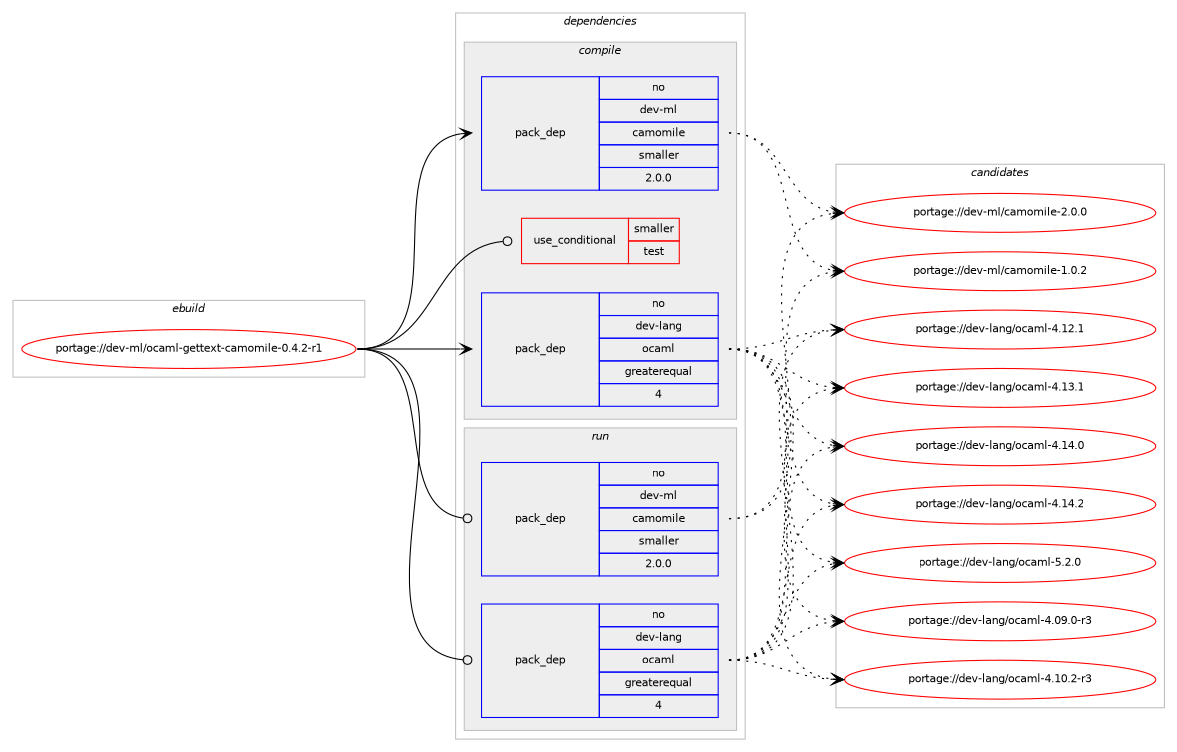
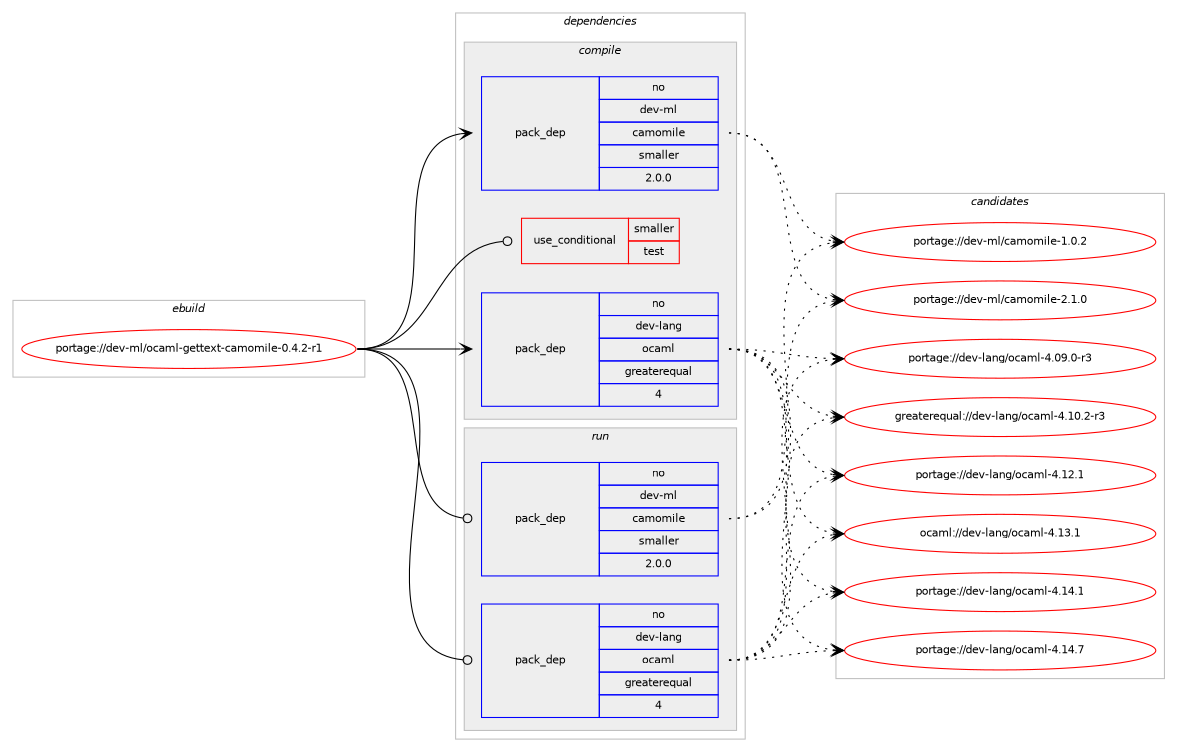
(1000, 213) -> (1000, 300)
(1000, 388) -> (1000, 534)
(1000, 446) -> (1000, 592)
(1000, 505) -> (1000, 650)
(1000, 563) -> none
(1000, 680) -> (1000, 417)
